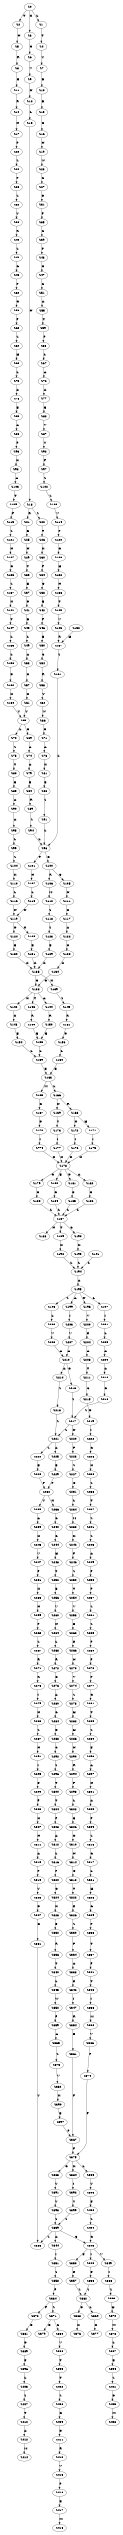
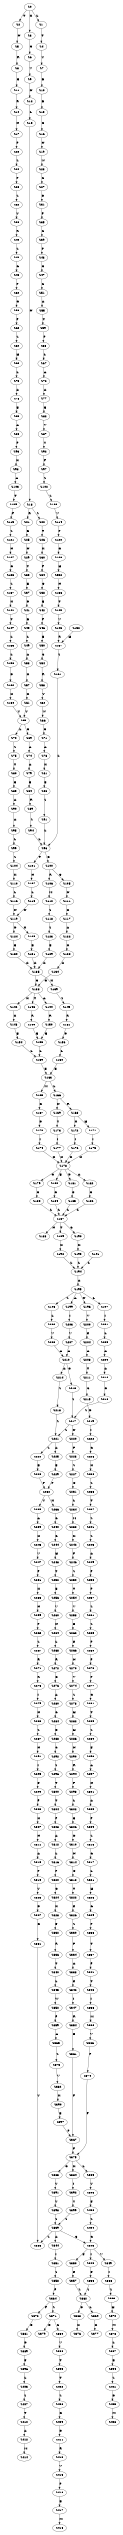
(58, 575) -> (58, 575)
(39, 1148) -> (39, 1148)
